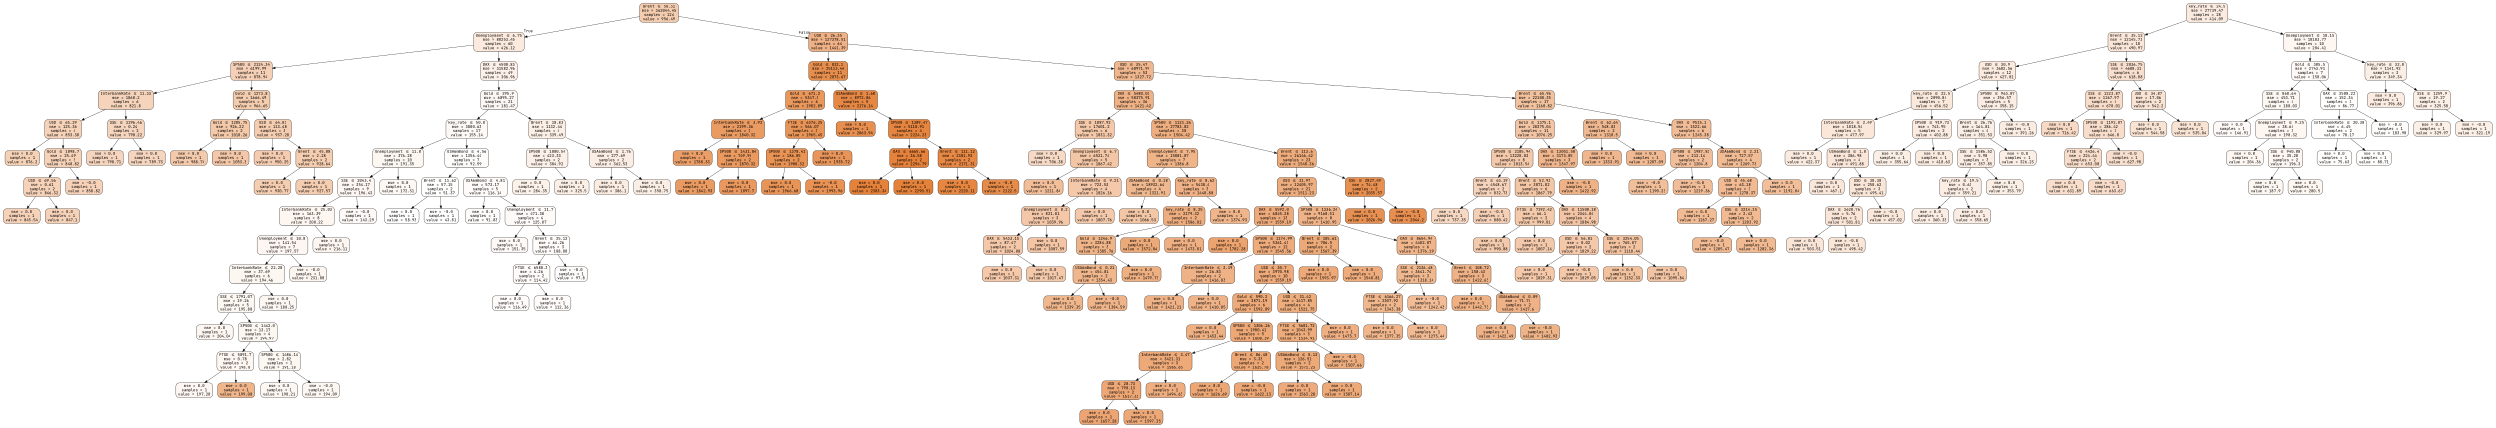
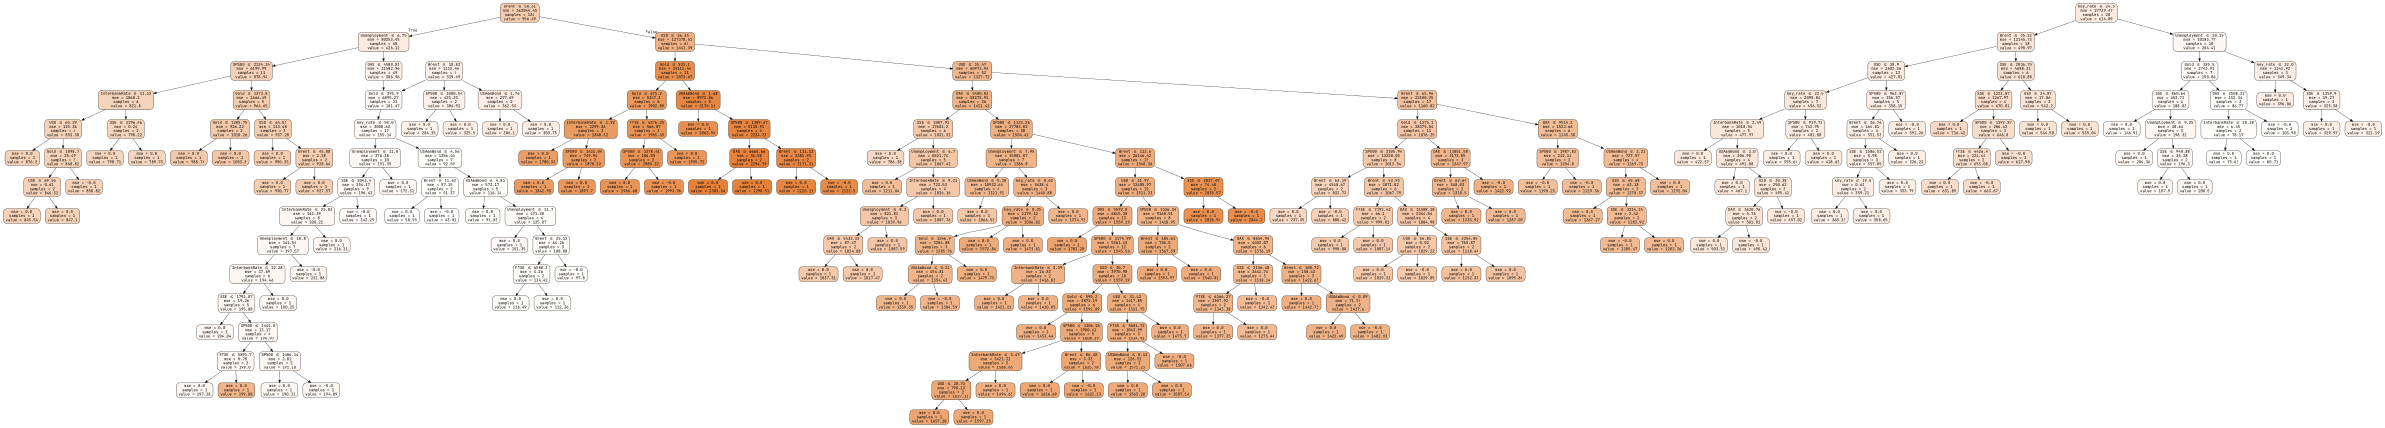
(522, 114) -> (415, 85)
(1581, 143) -> (1451, 171)
